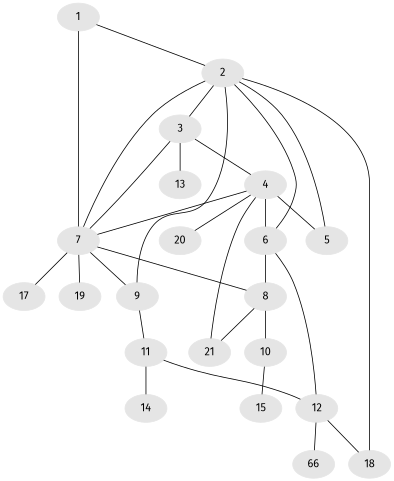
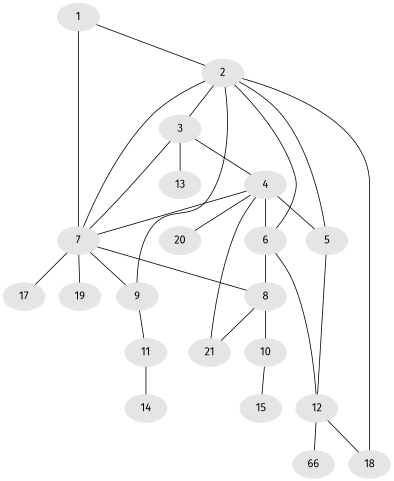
(232, 379) -> (322, 324)
